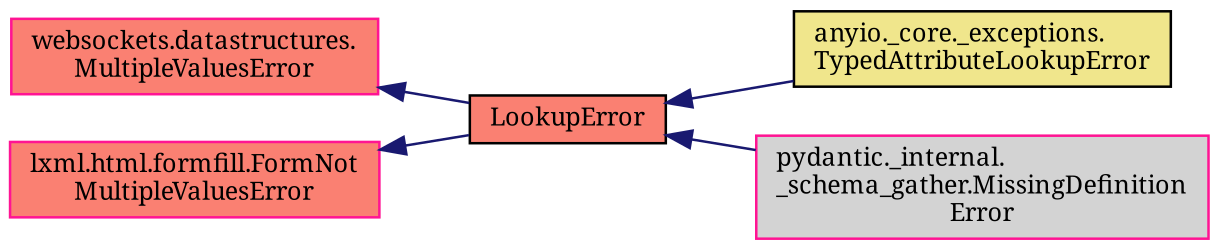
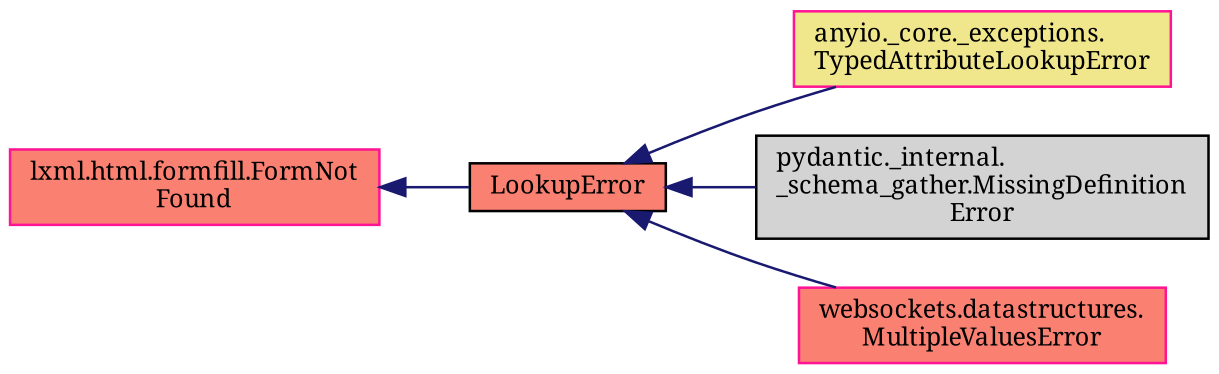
(982, 49) -> (982, 49)
(437, 97) -> (741, 257)
(195, 180) -> (195, 187)
(982, 187) -> (982, 187)
